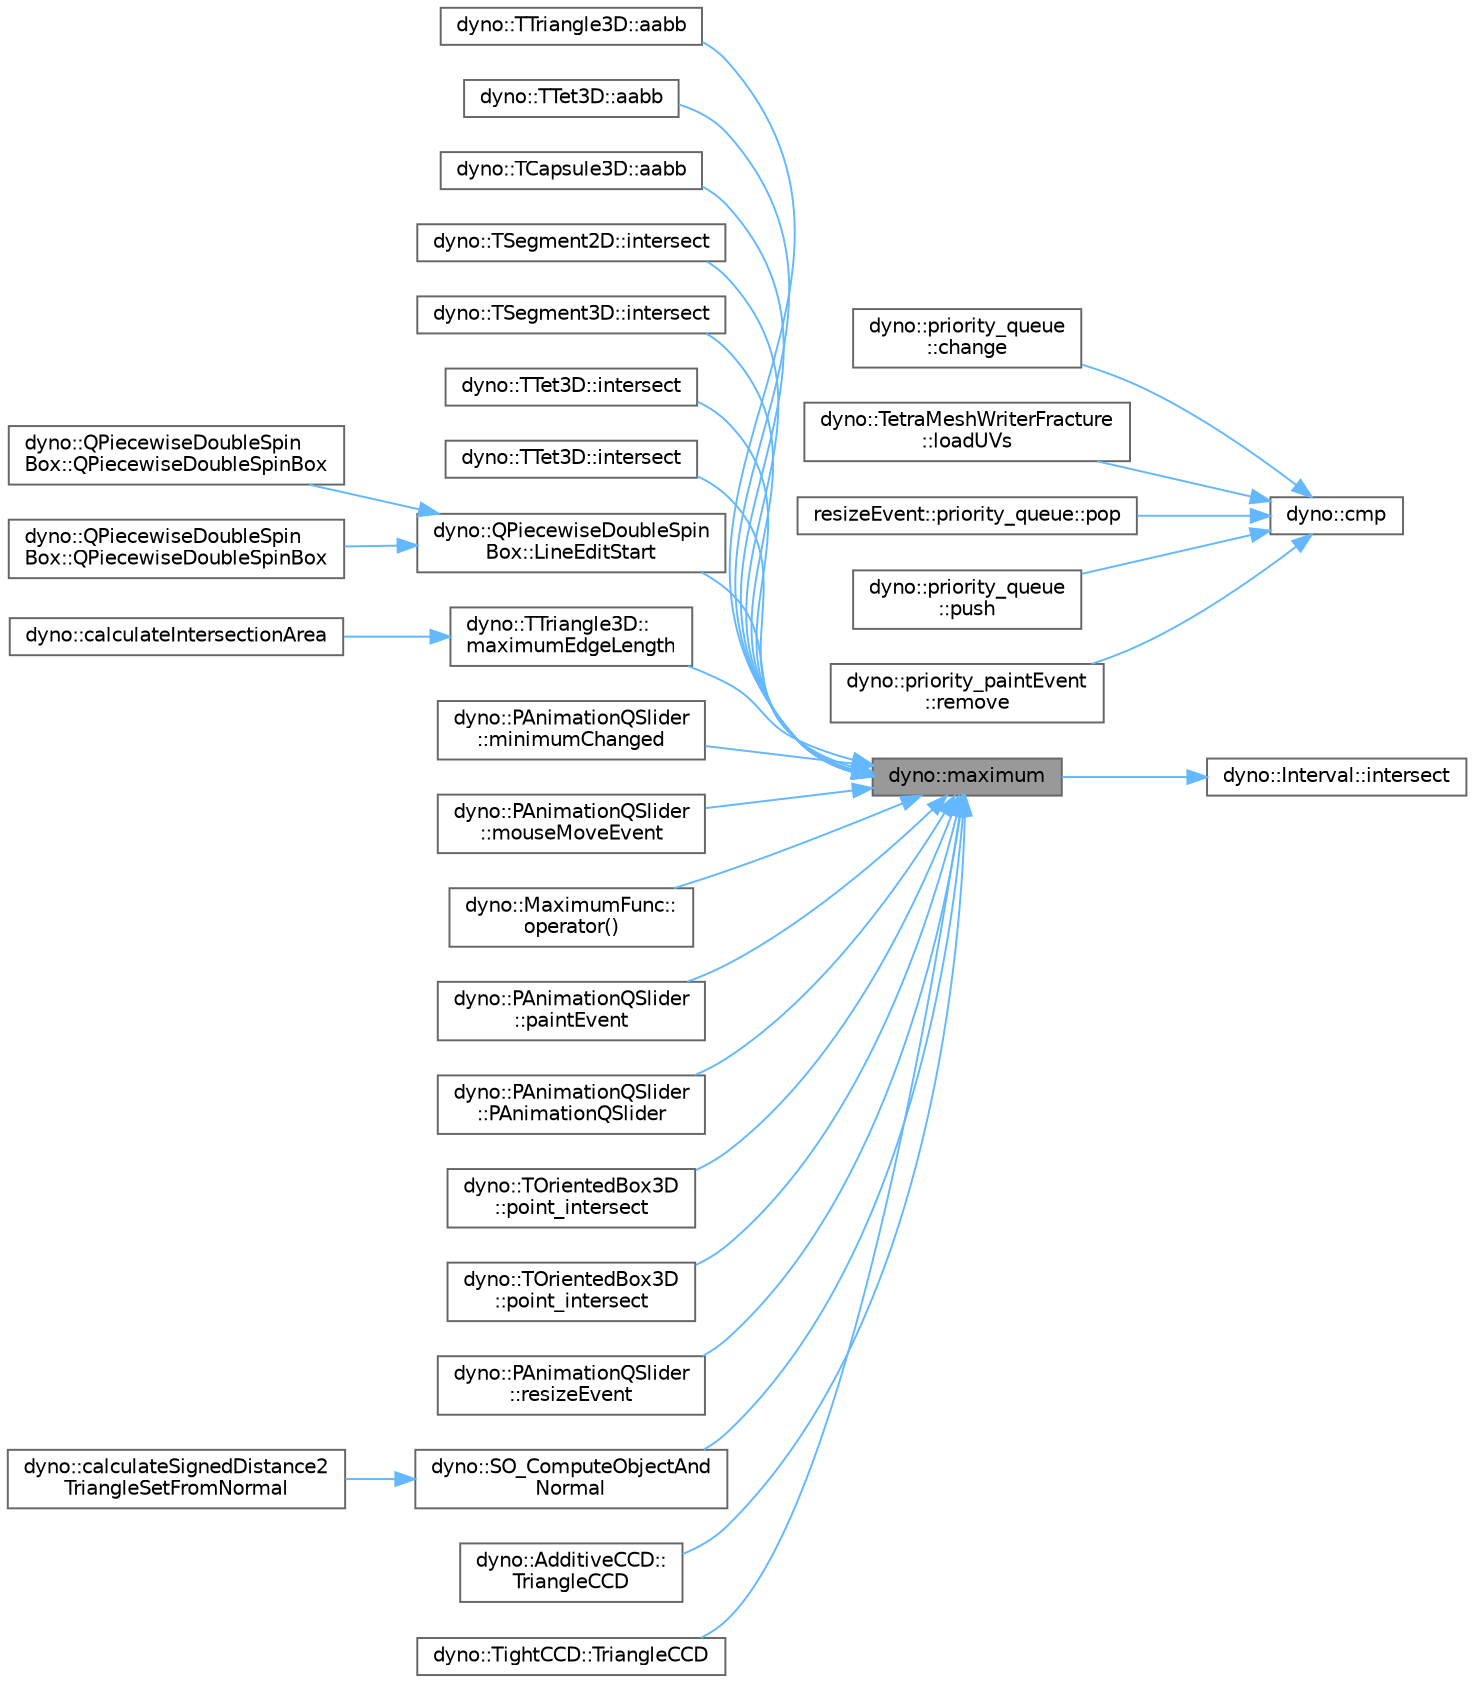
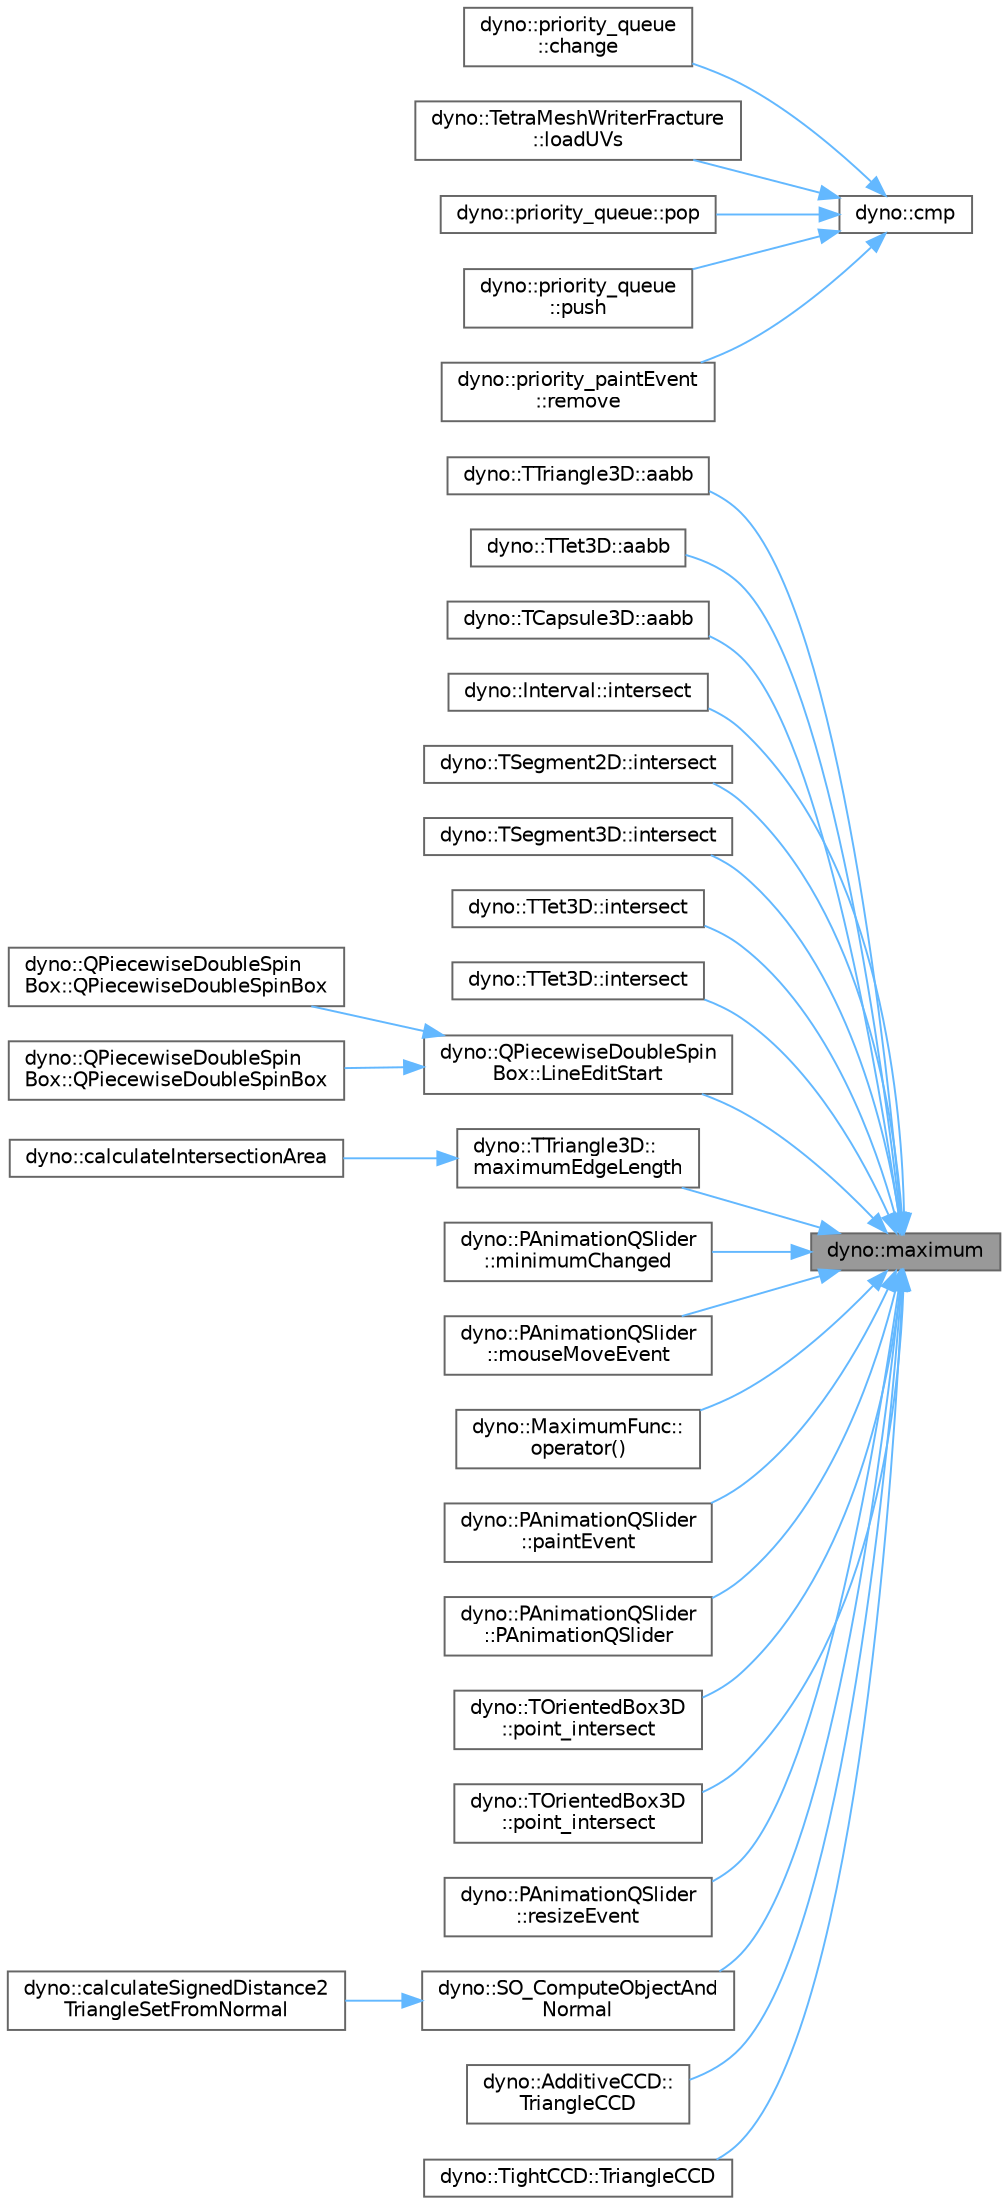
(967, 516) -> (578, 215)
(1124, 777) -> (861, 937)
